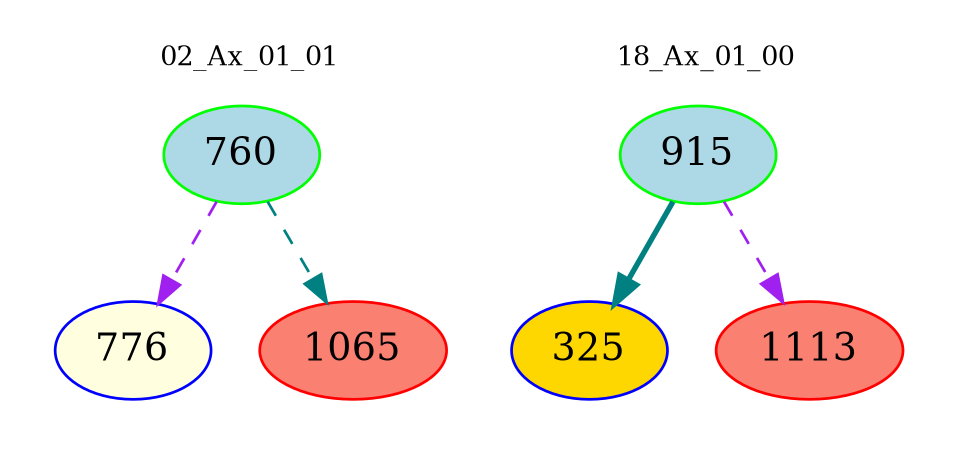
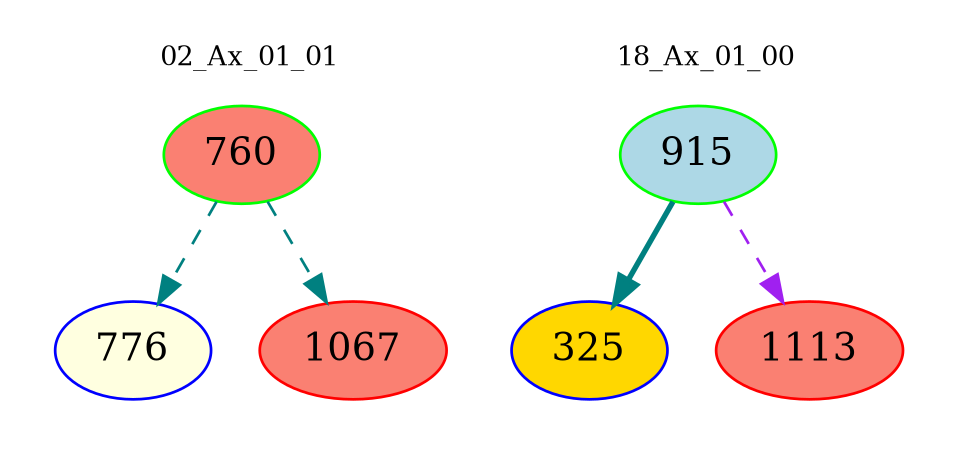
(242, 155) -> (242, 155)
(194, 241) -> (194, 241)
(353, 350) -> (353, 350)
